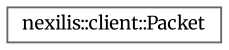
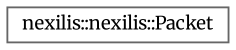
(114, 25) -> (118, 25)
